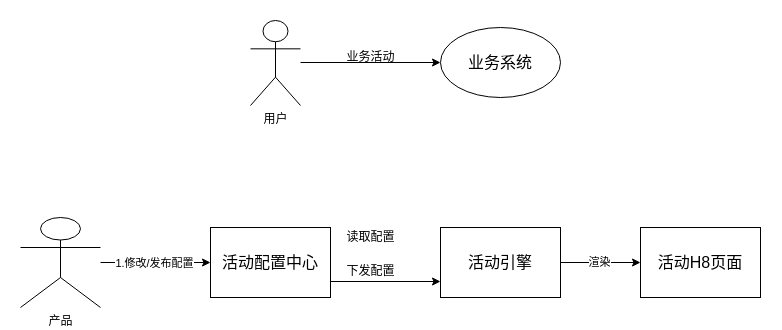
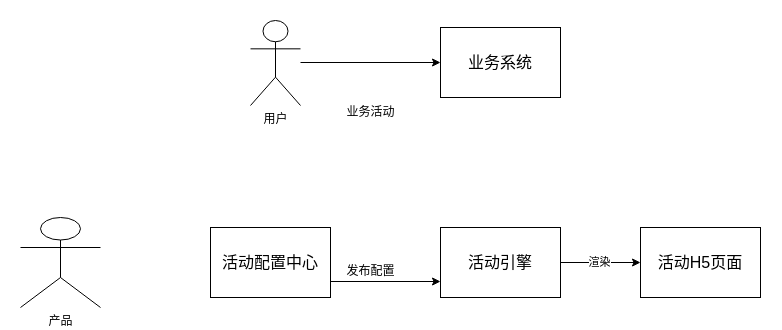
(371, 58) -> (371, 113)
(501, 63) -> (501, 63)
(371, 238) -> none
(701, 242) -> (701, 242)
(152, 263) -> none
(371, 272) -> (371, 272)
